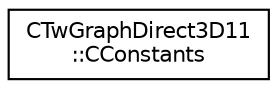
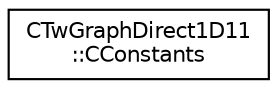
(139, 44) -> (139, 44)
